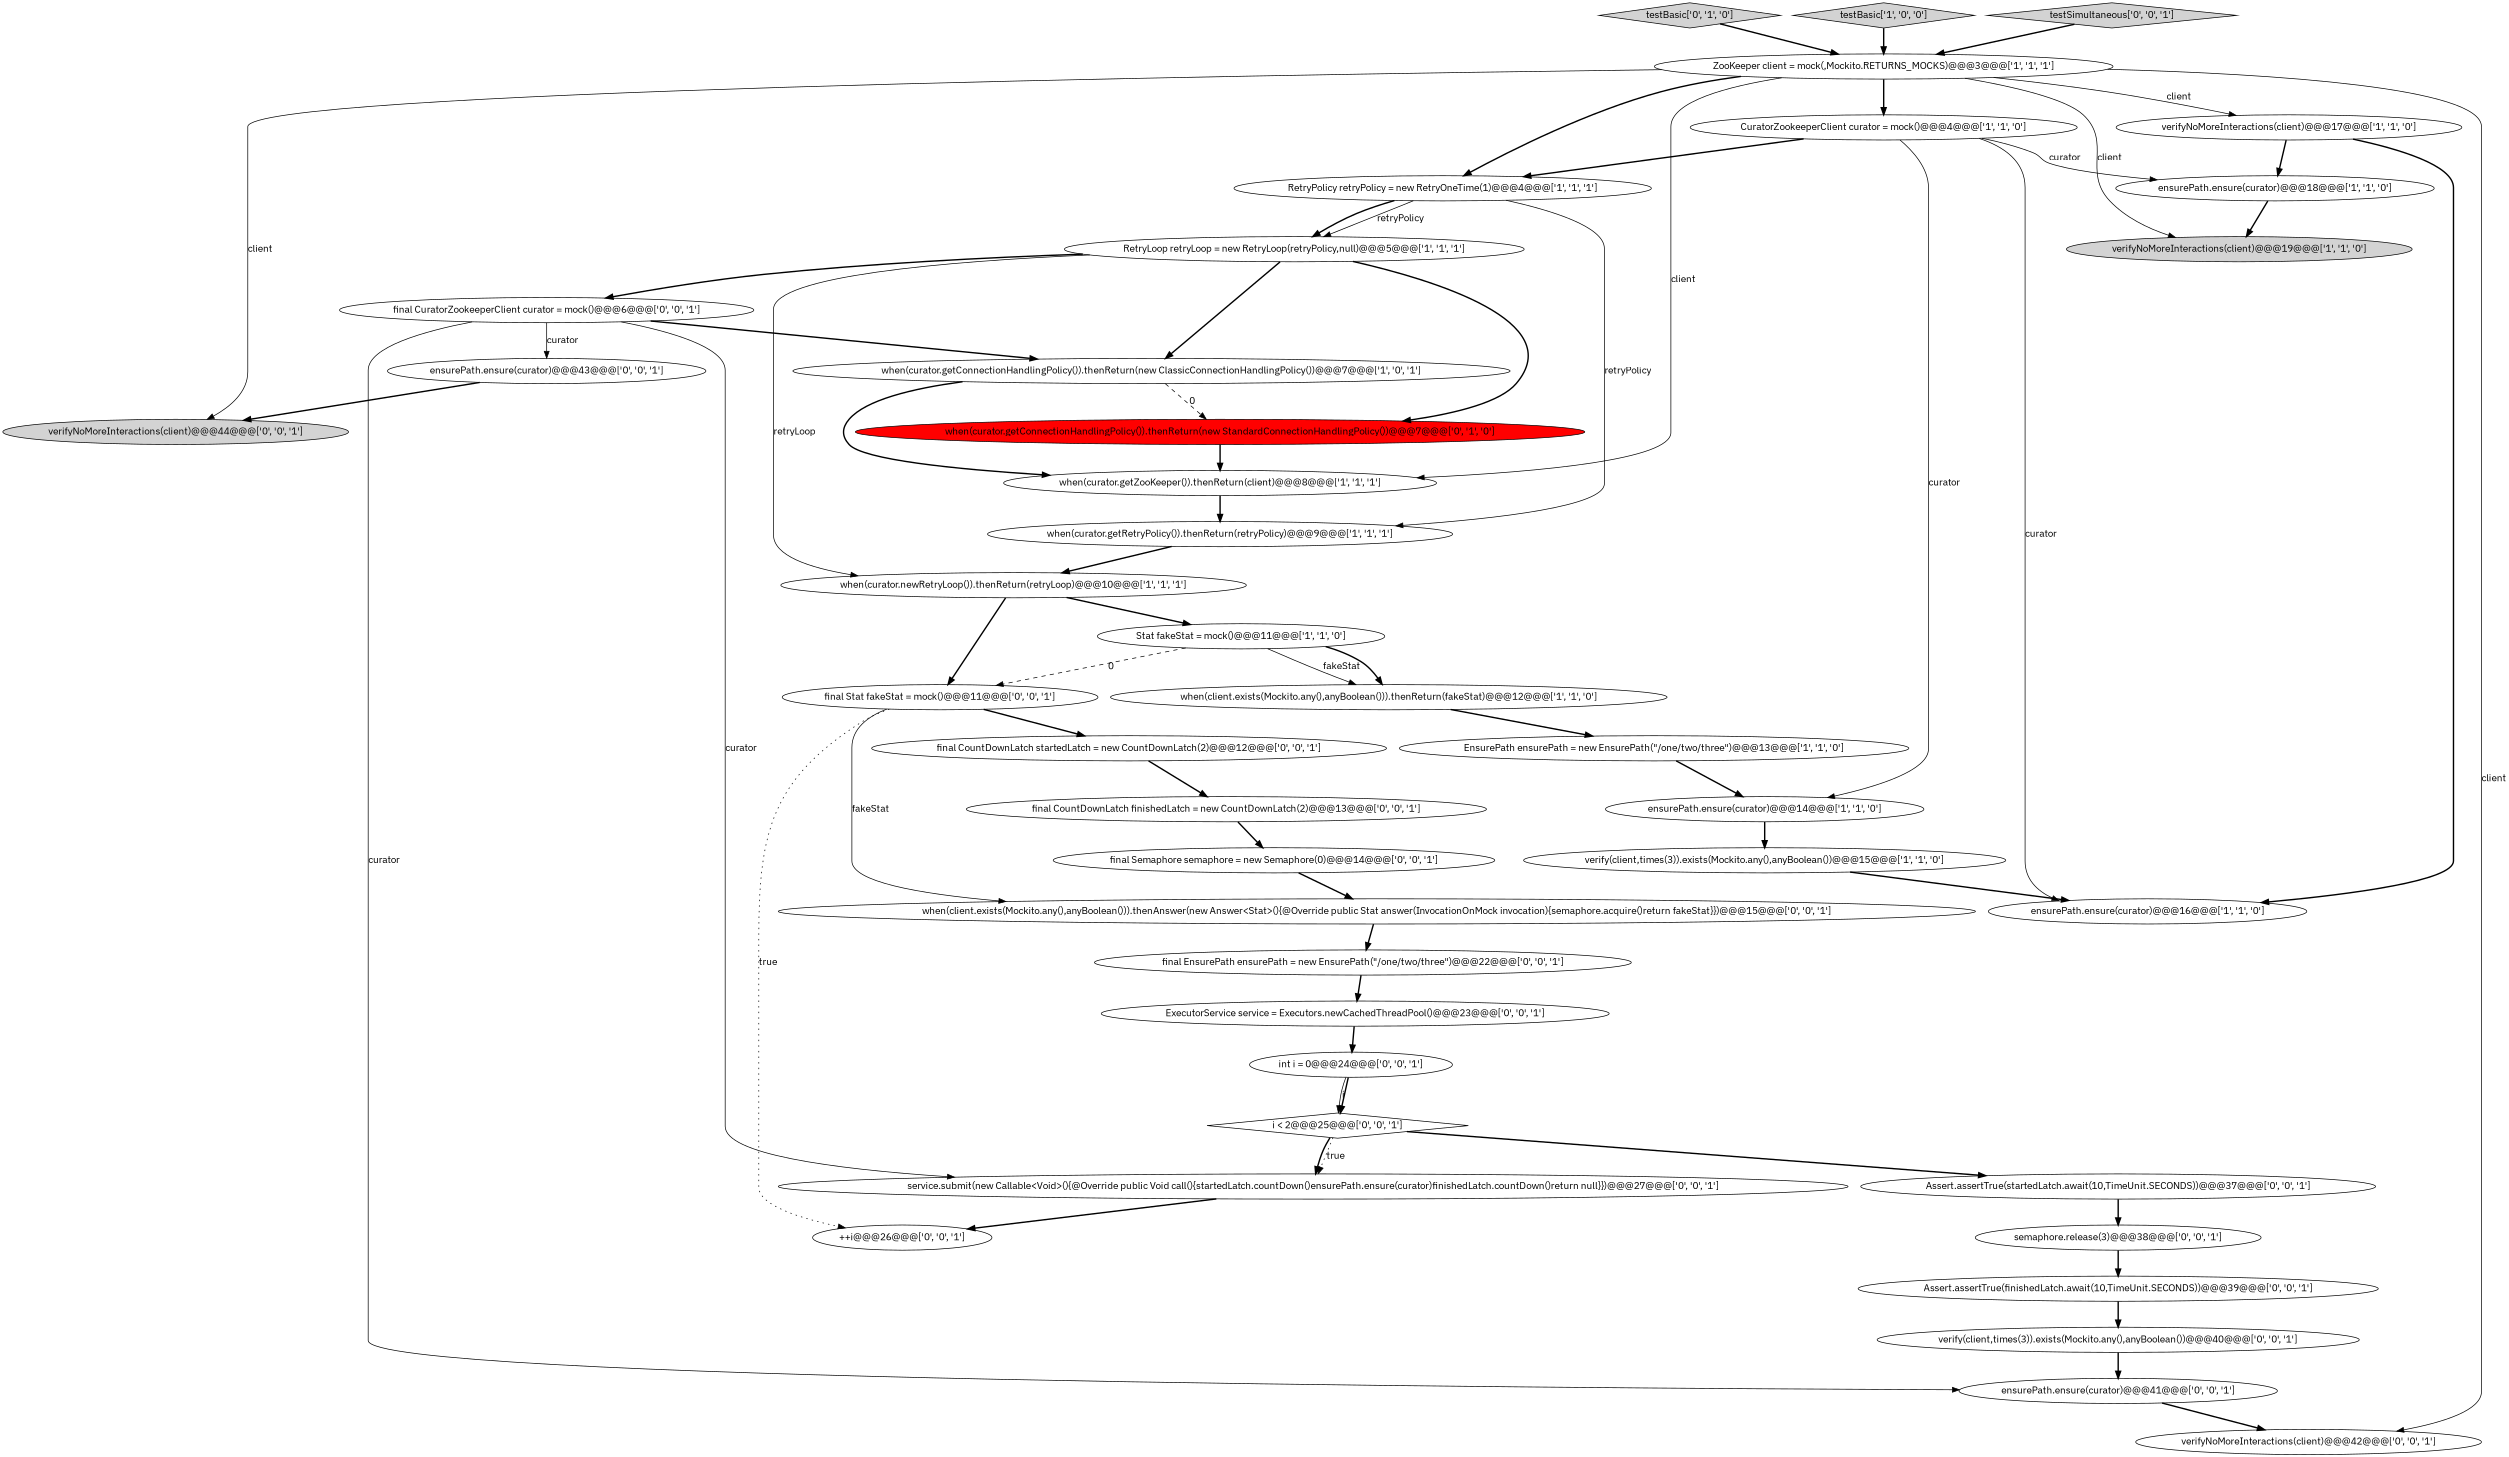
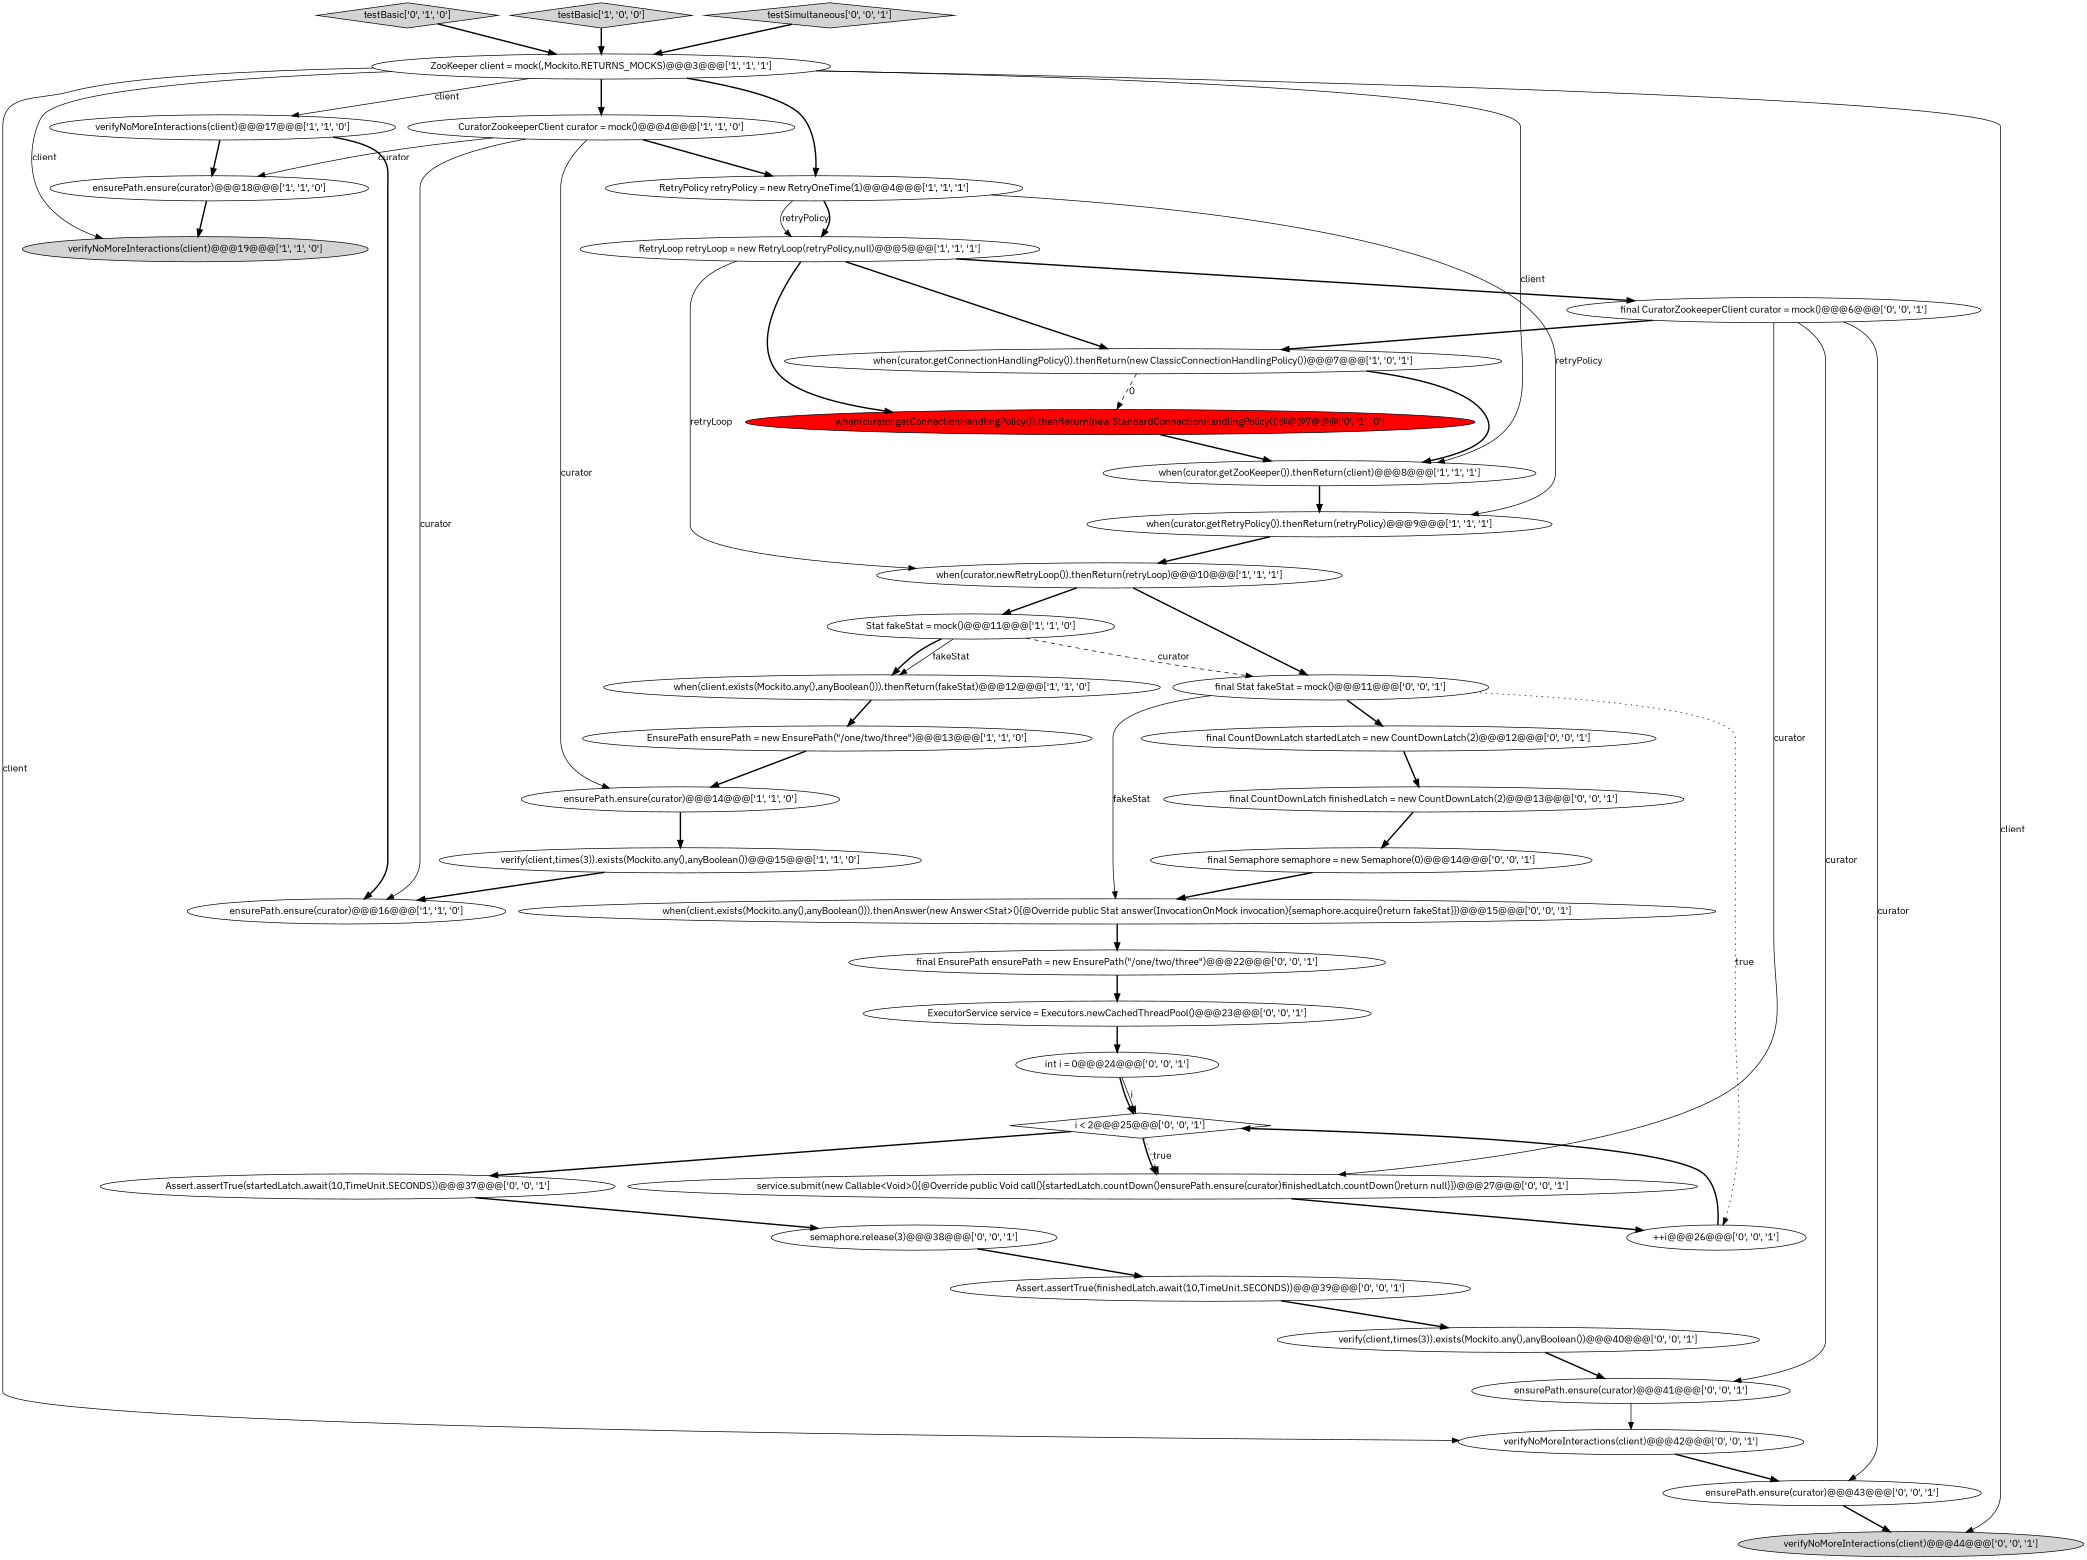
(1111, 667) -> (1174, 657)
none -> (1506, 1141)
(2210, 1416) -> (1631, 1413)
none -> (1723, 1467)
